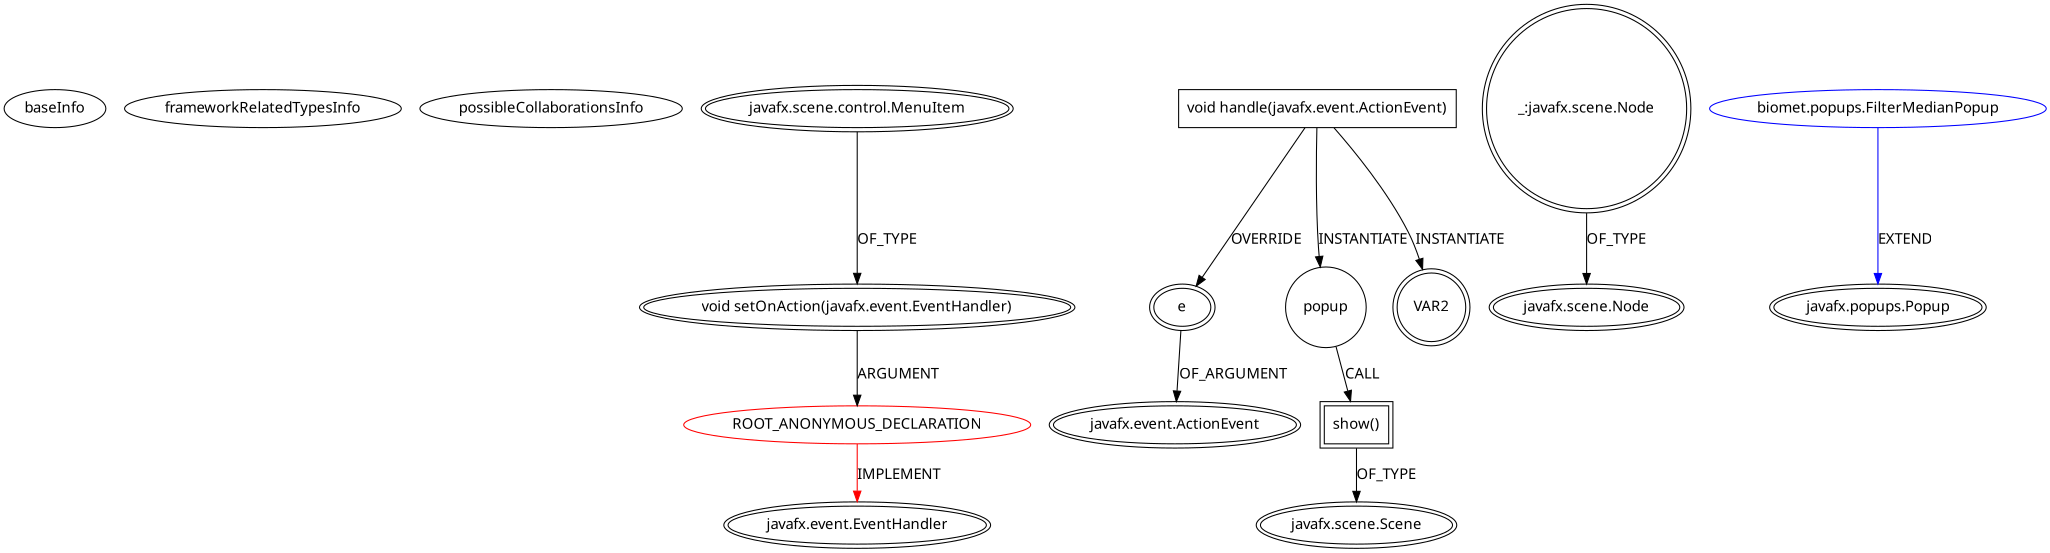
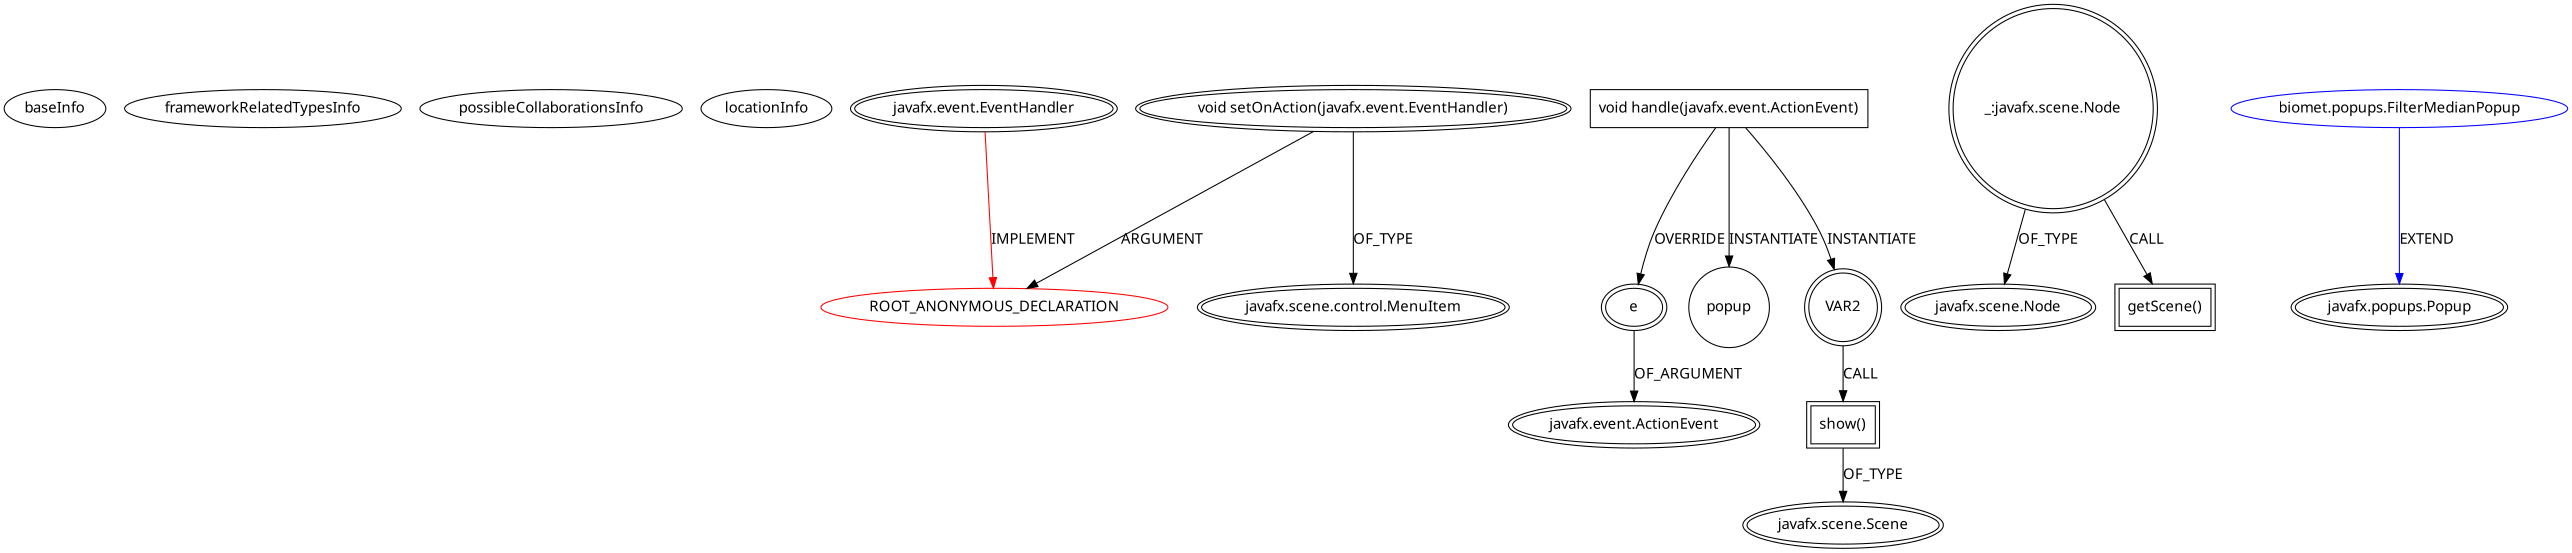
none -> (766, 109)
(857, 203) -> (1353, 203)
none -> (2165, 307)
(1342, 369) -> (1843, 368)
(857, 467) -> (989, 205)
